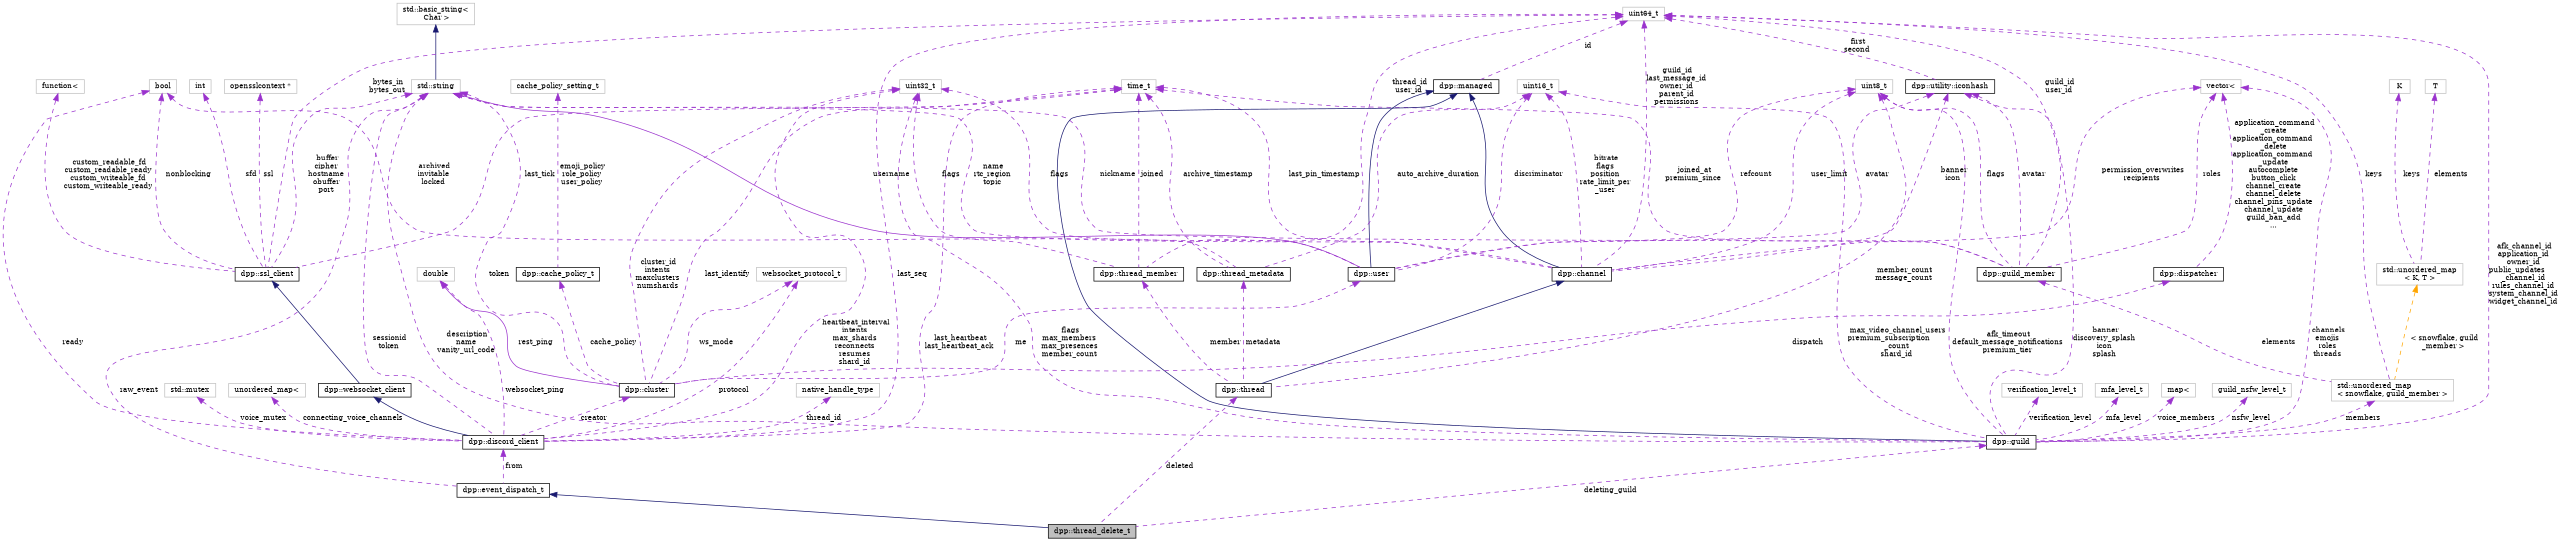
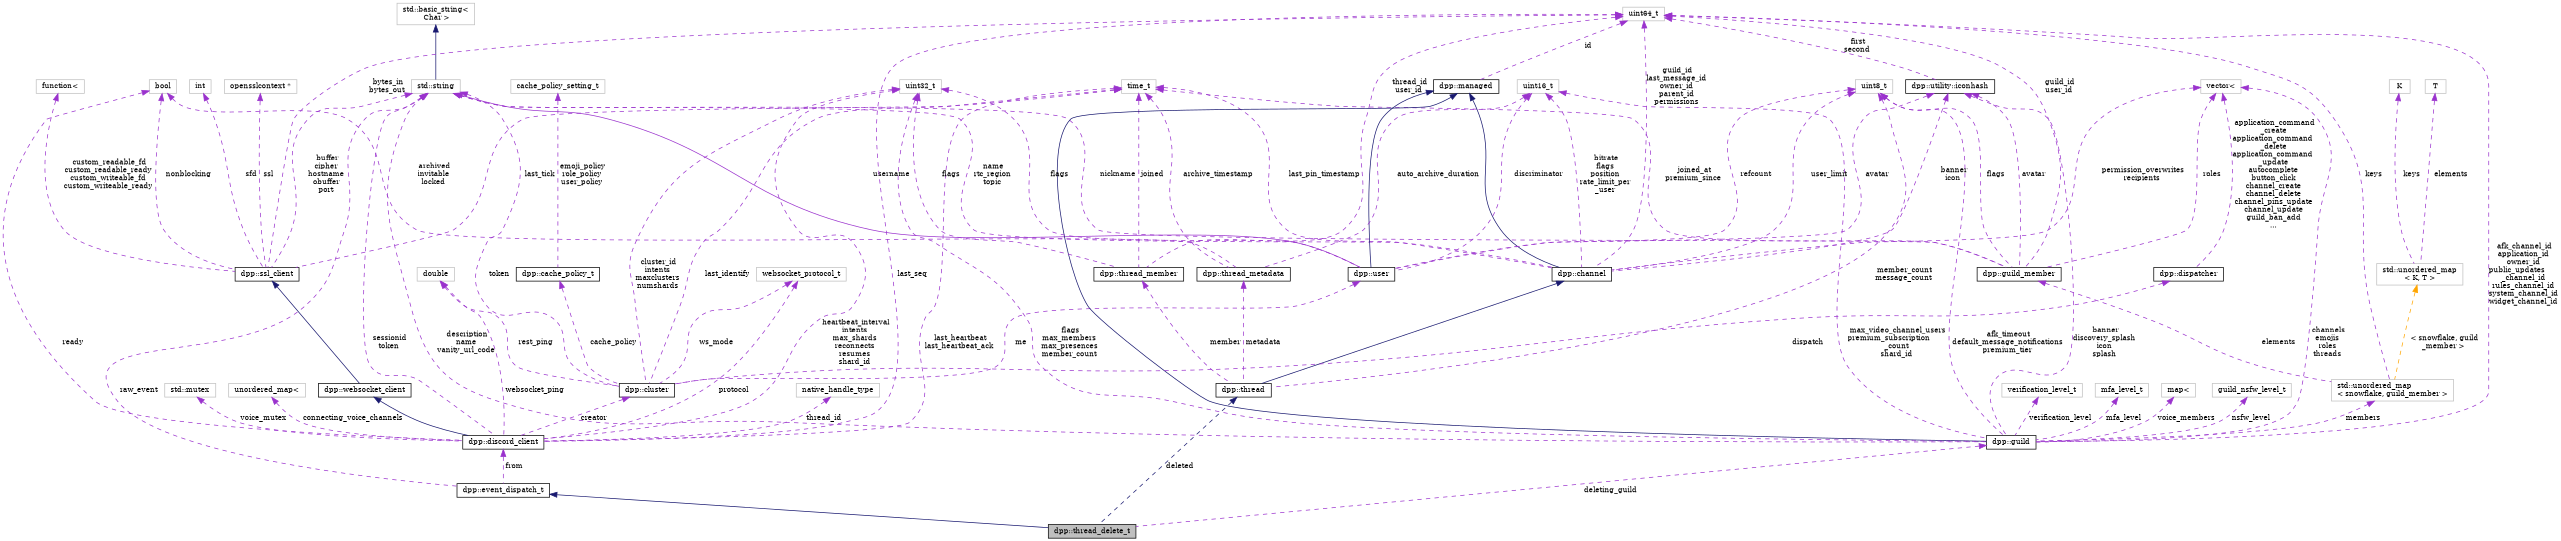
(512, 362) -> (512, 362)
(1165, 463) -> (1165, 463)
